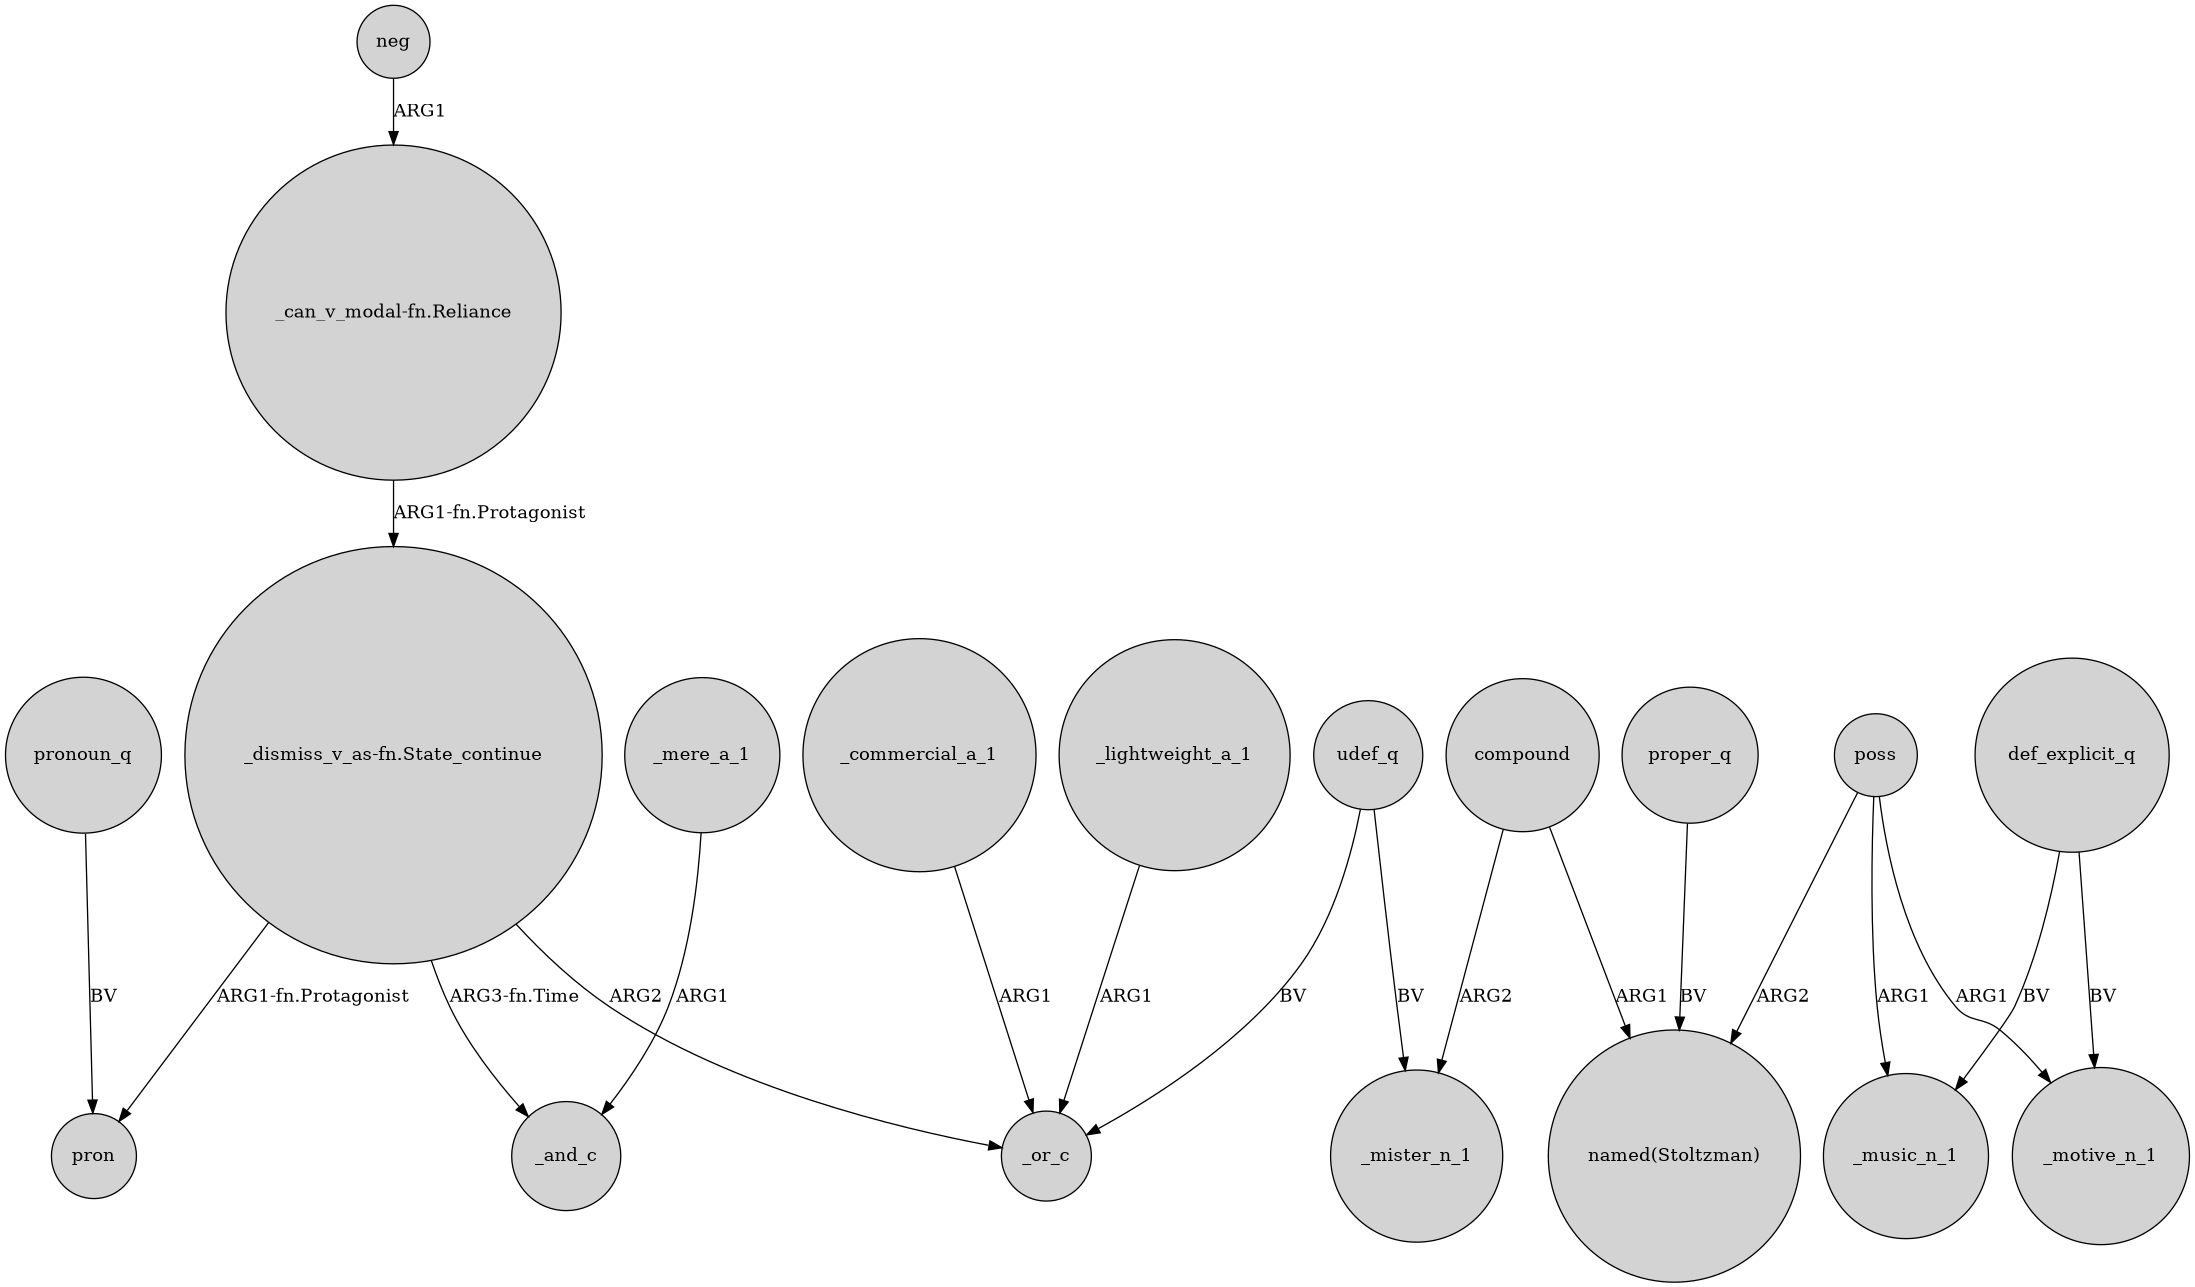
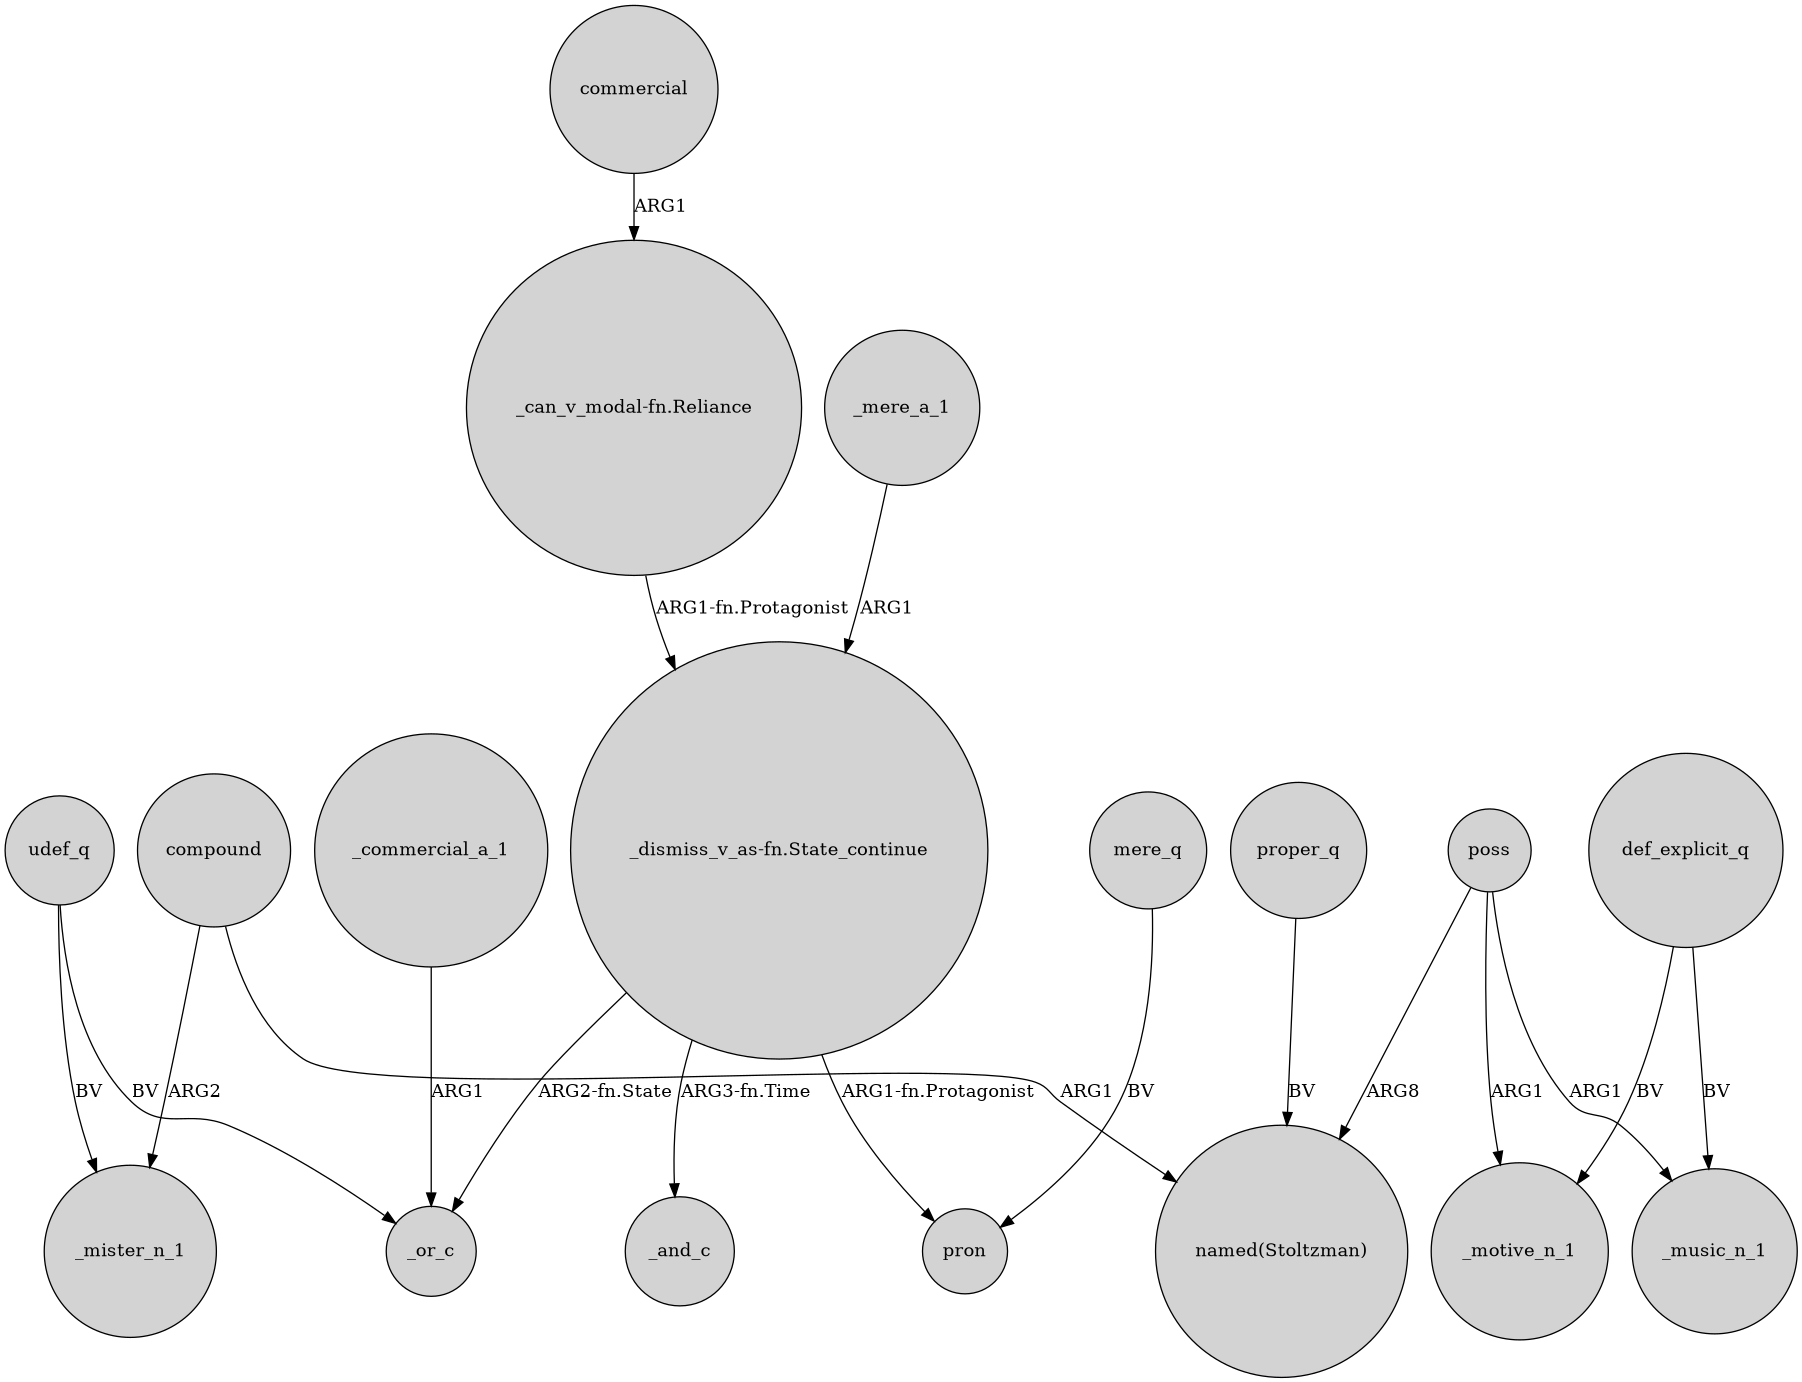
(394, 42) -> (634, 89)
(83, 755) -> (1148, 850)
(1175, 755) -> none
(678, 976) -> (870, 562)
(636, 997) -> (606, 1092)
(1784, 997) -> (1394, 1092)
